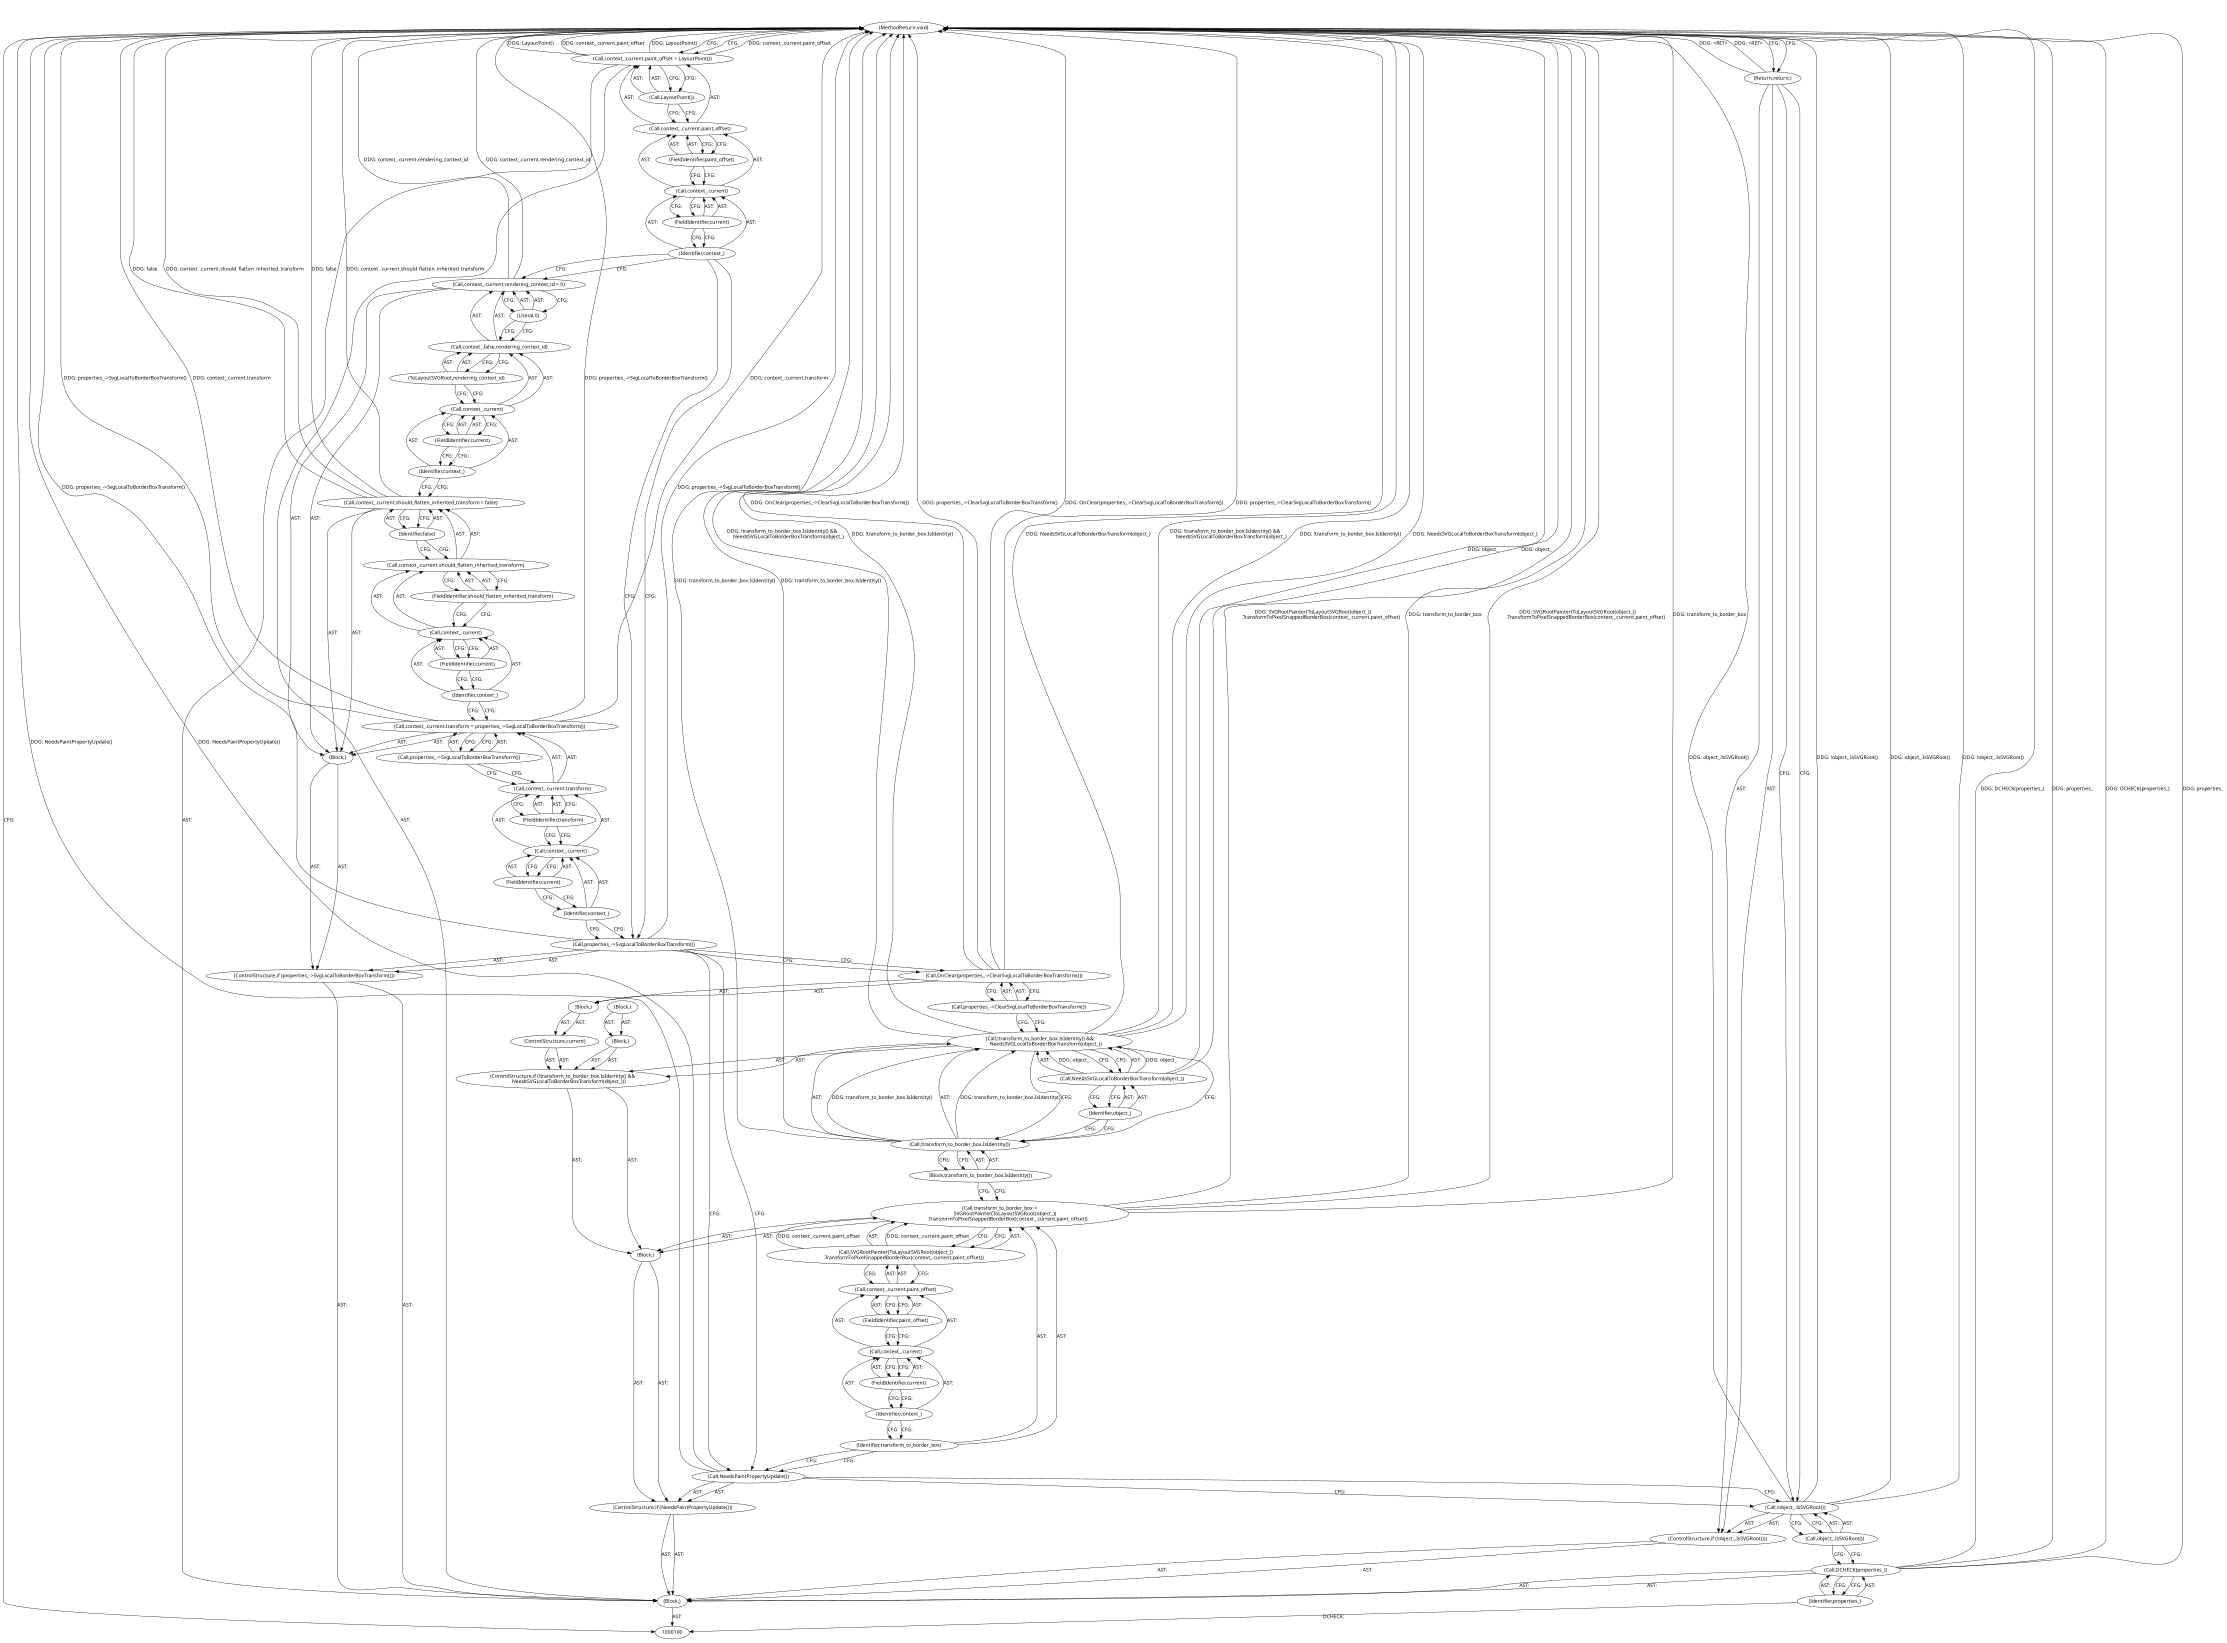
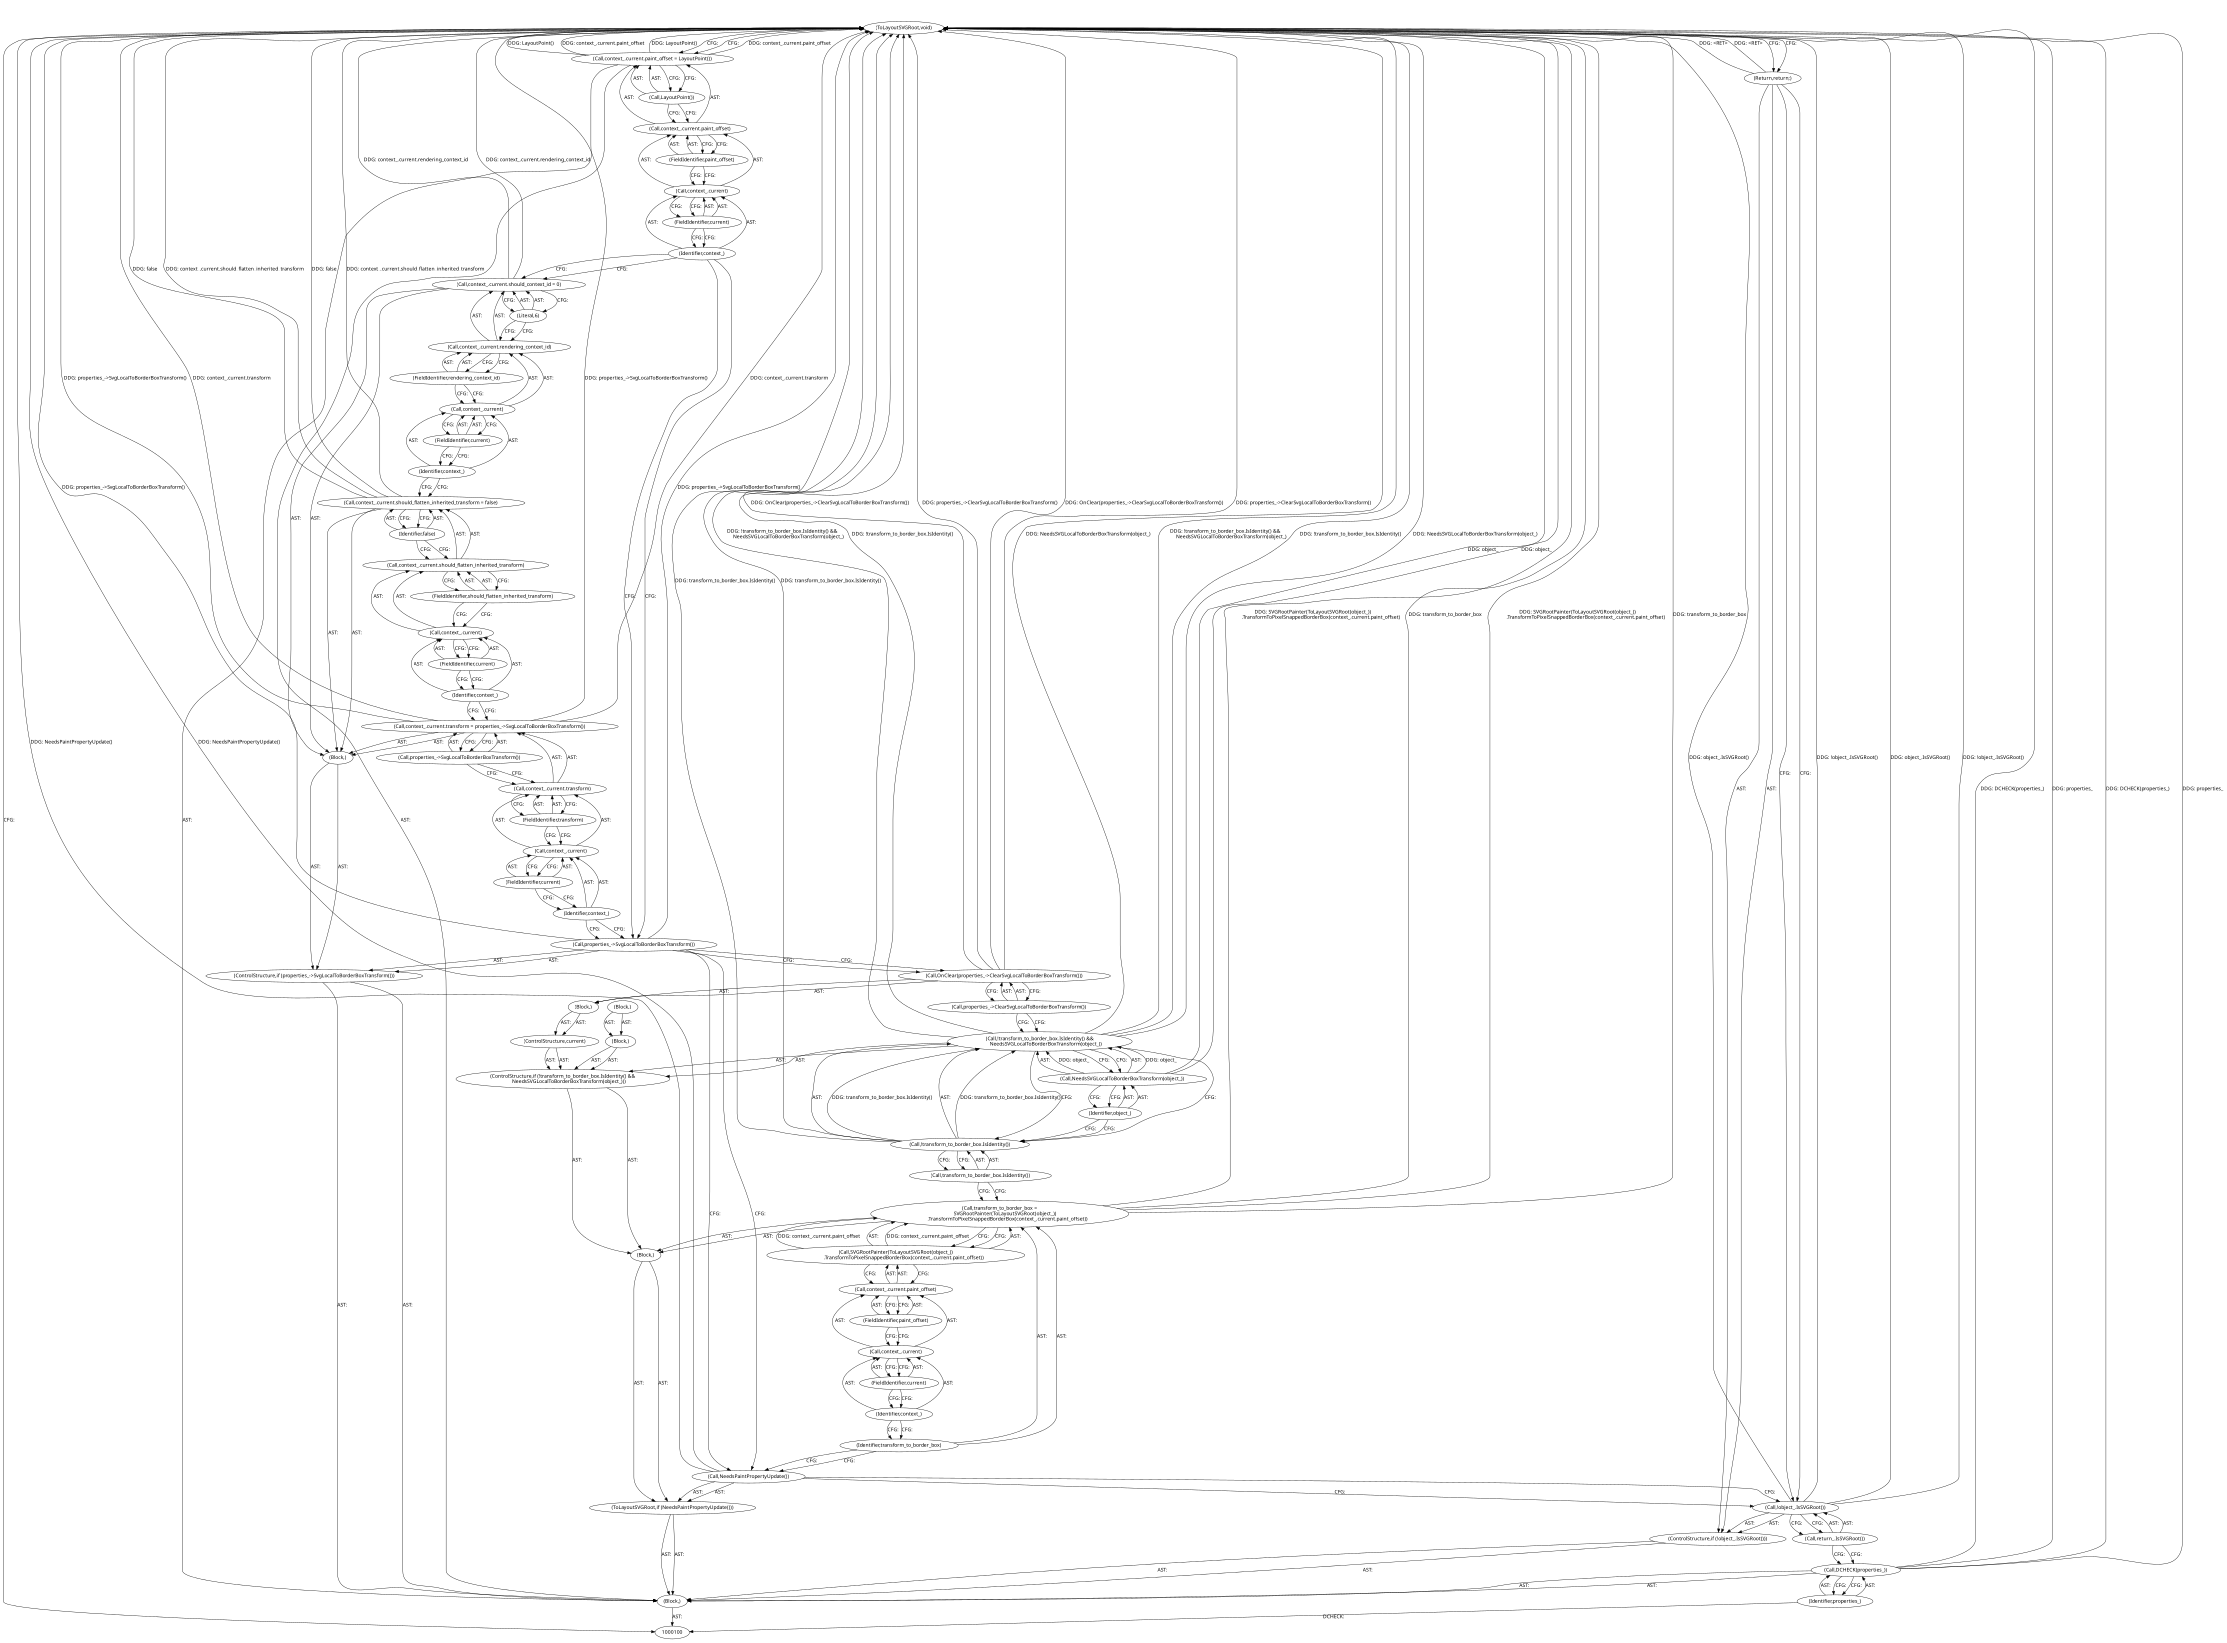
(904, 28) -> (904, 28)
(509, 285) -> (509, 285)
(528, 316) -> (528, 316)
(500, 347) -> (500, 347)
(457, 378) -> (457, 378)
(980, 1176) -> (980, 1176)
(673, 1508) -> (673, 1508)
(1835, 1539) -> (1835, 1539)
